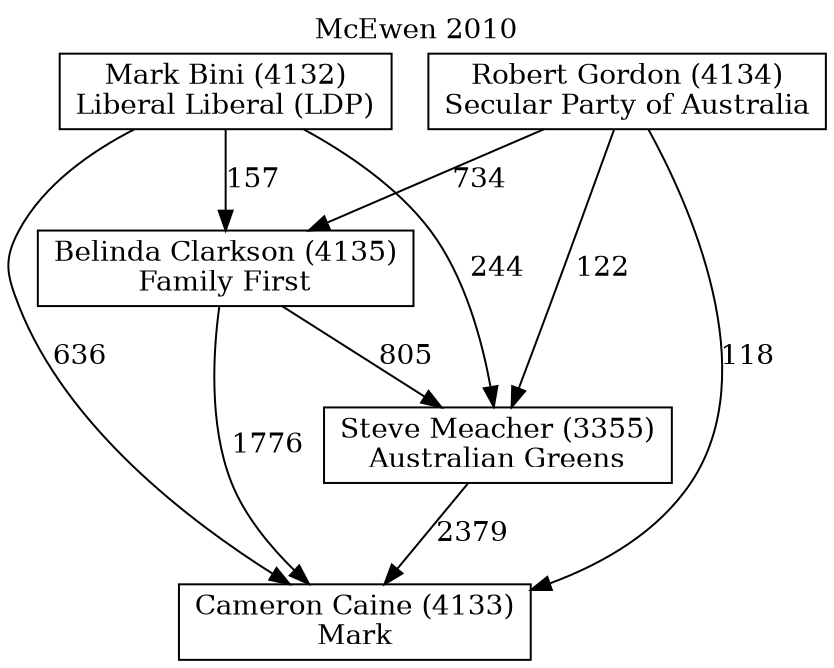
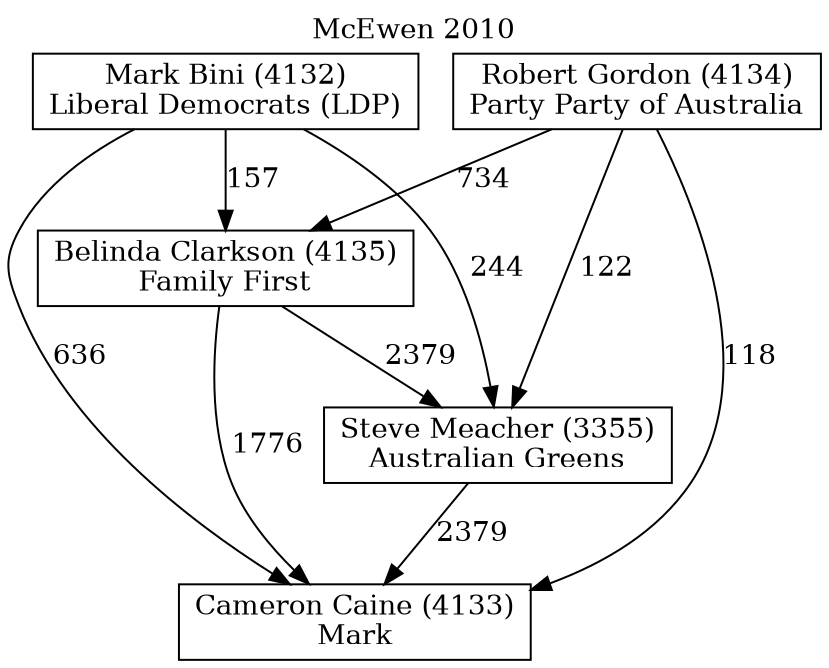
(226, 91) -> (226, 91)
(627, 91) -> (637, 91)
(407, 357) -> (421, 357)
